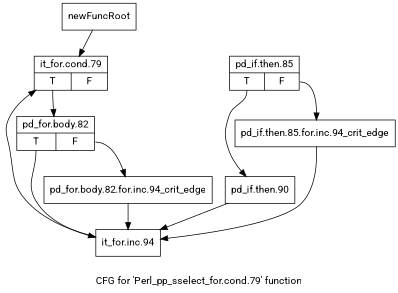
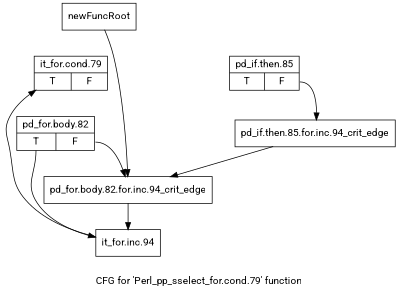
(88, 40) -> (121, 99)
(53, 100) -> none
(260, 190) -> none
(266, 220) -> (225, 161)
